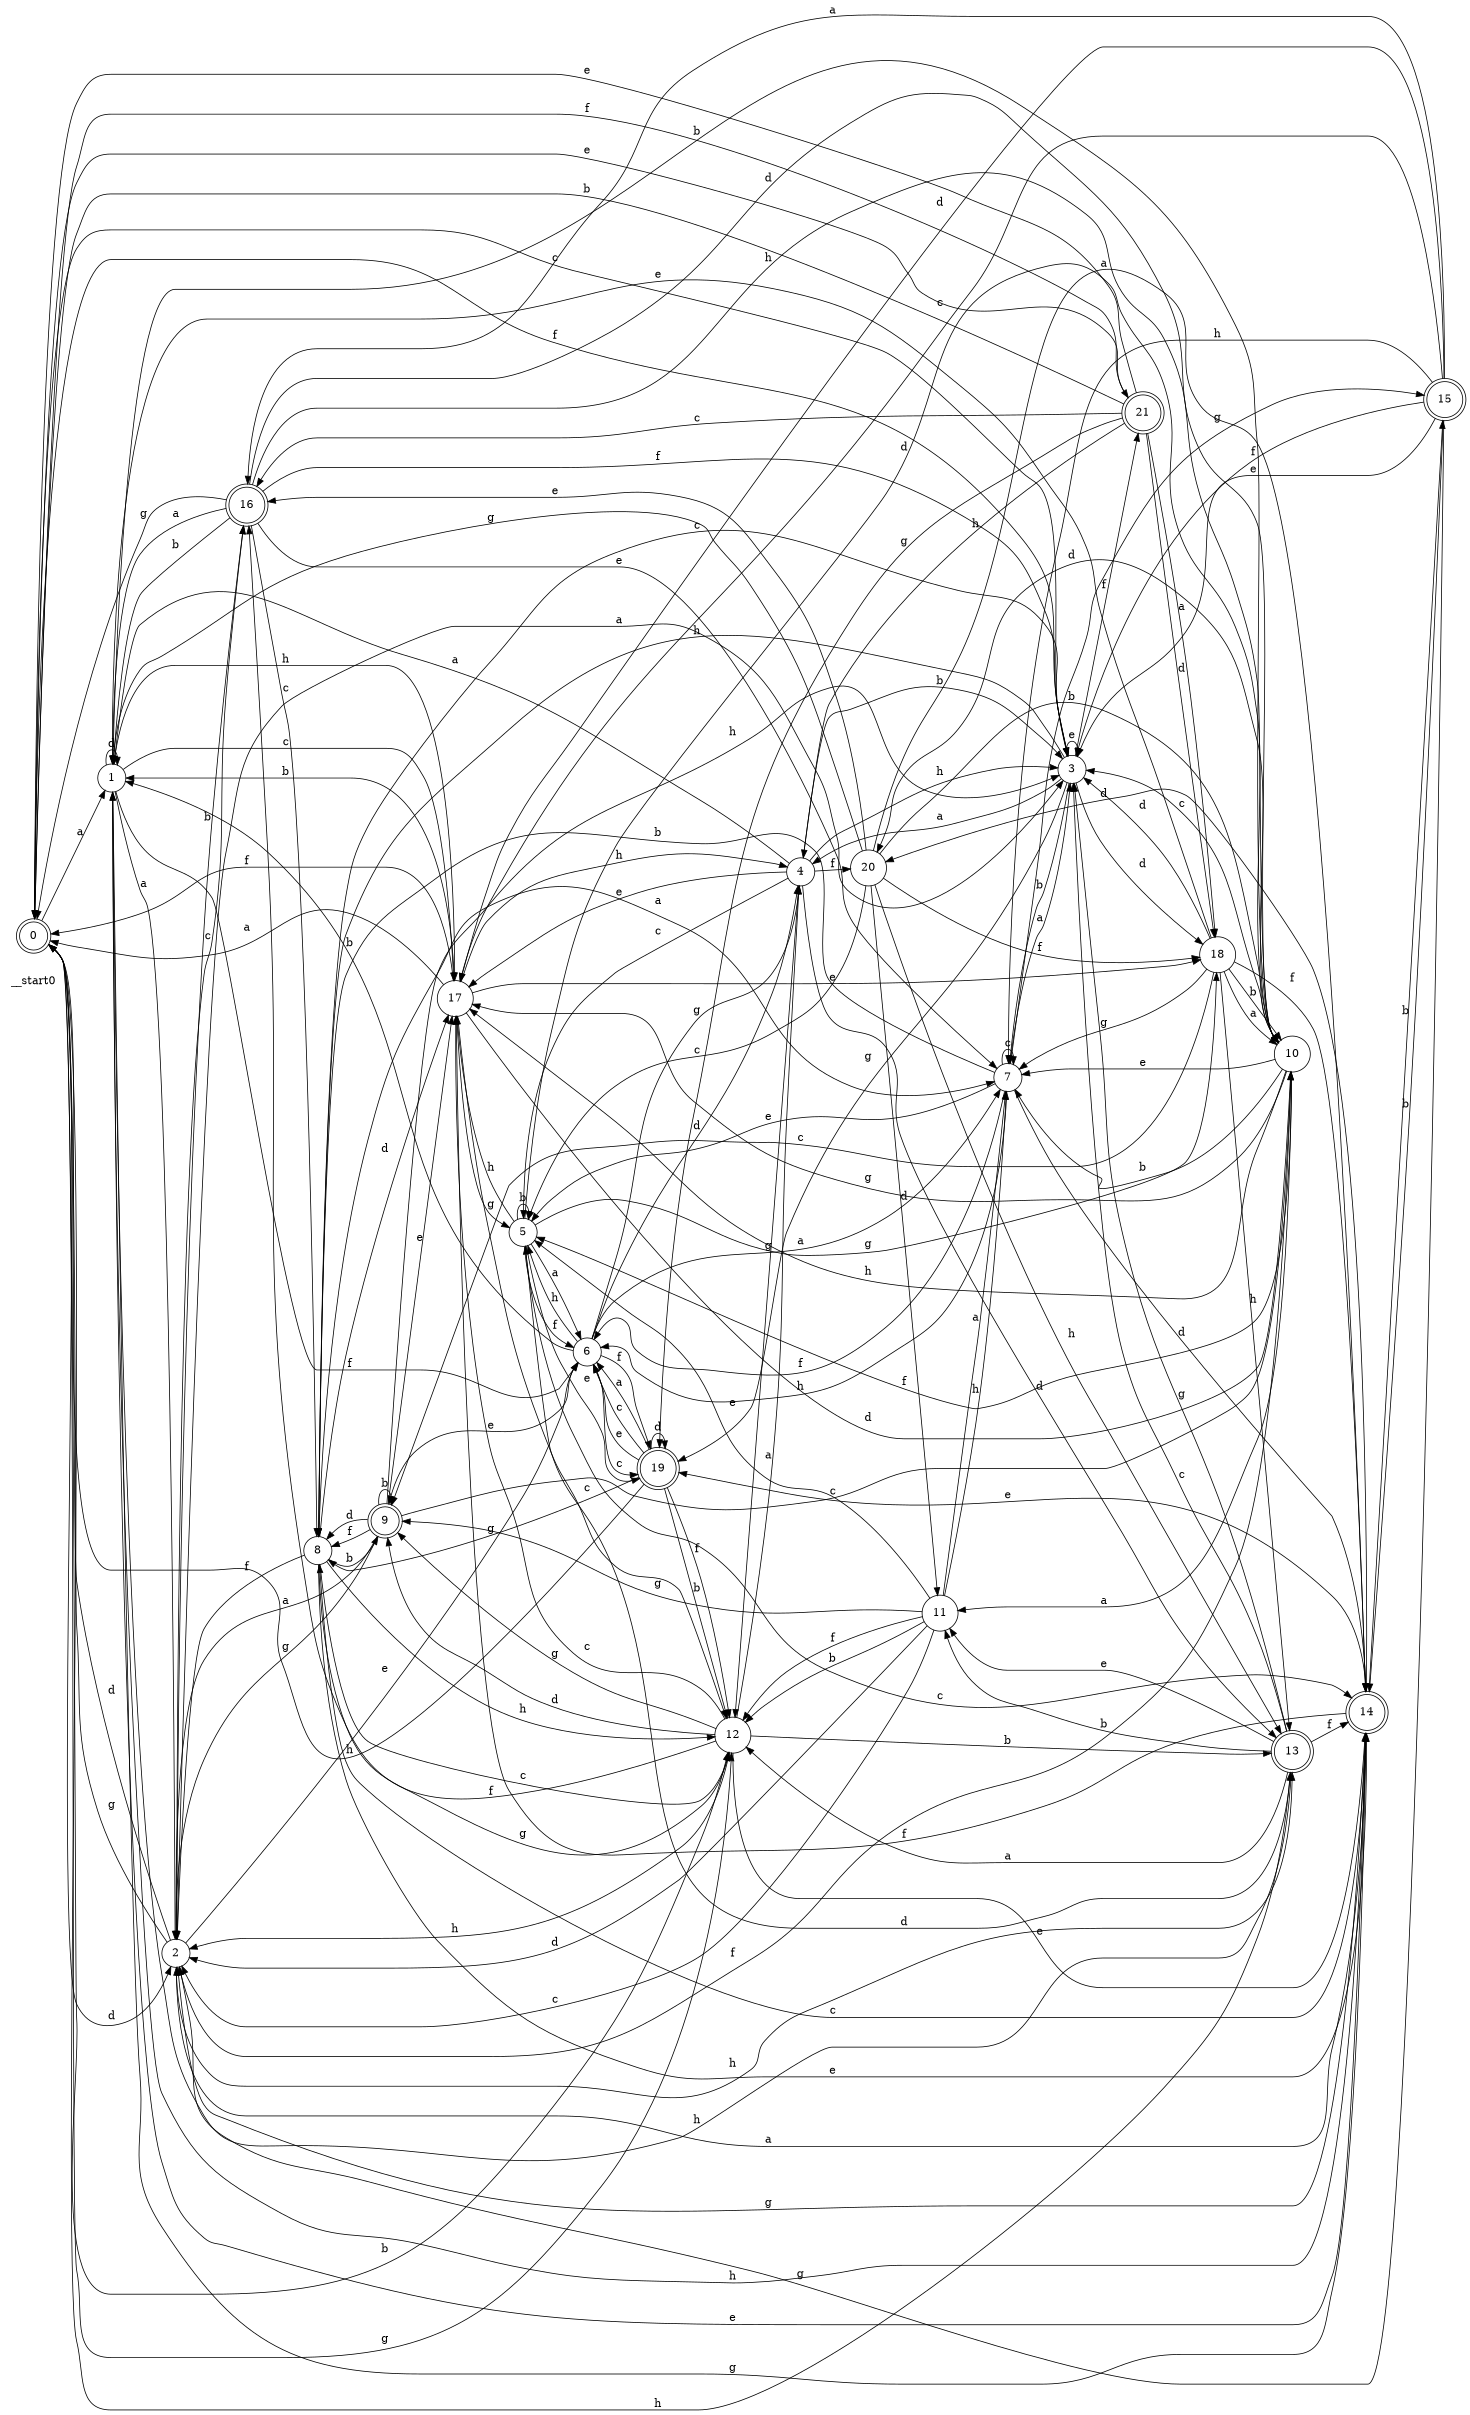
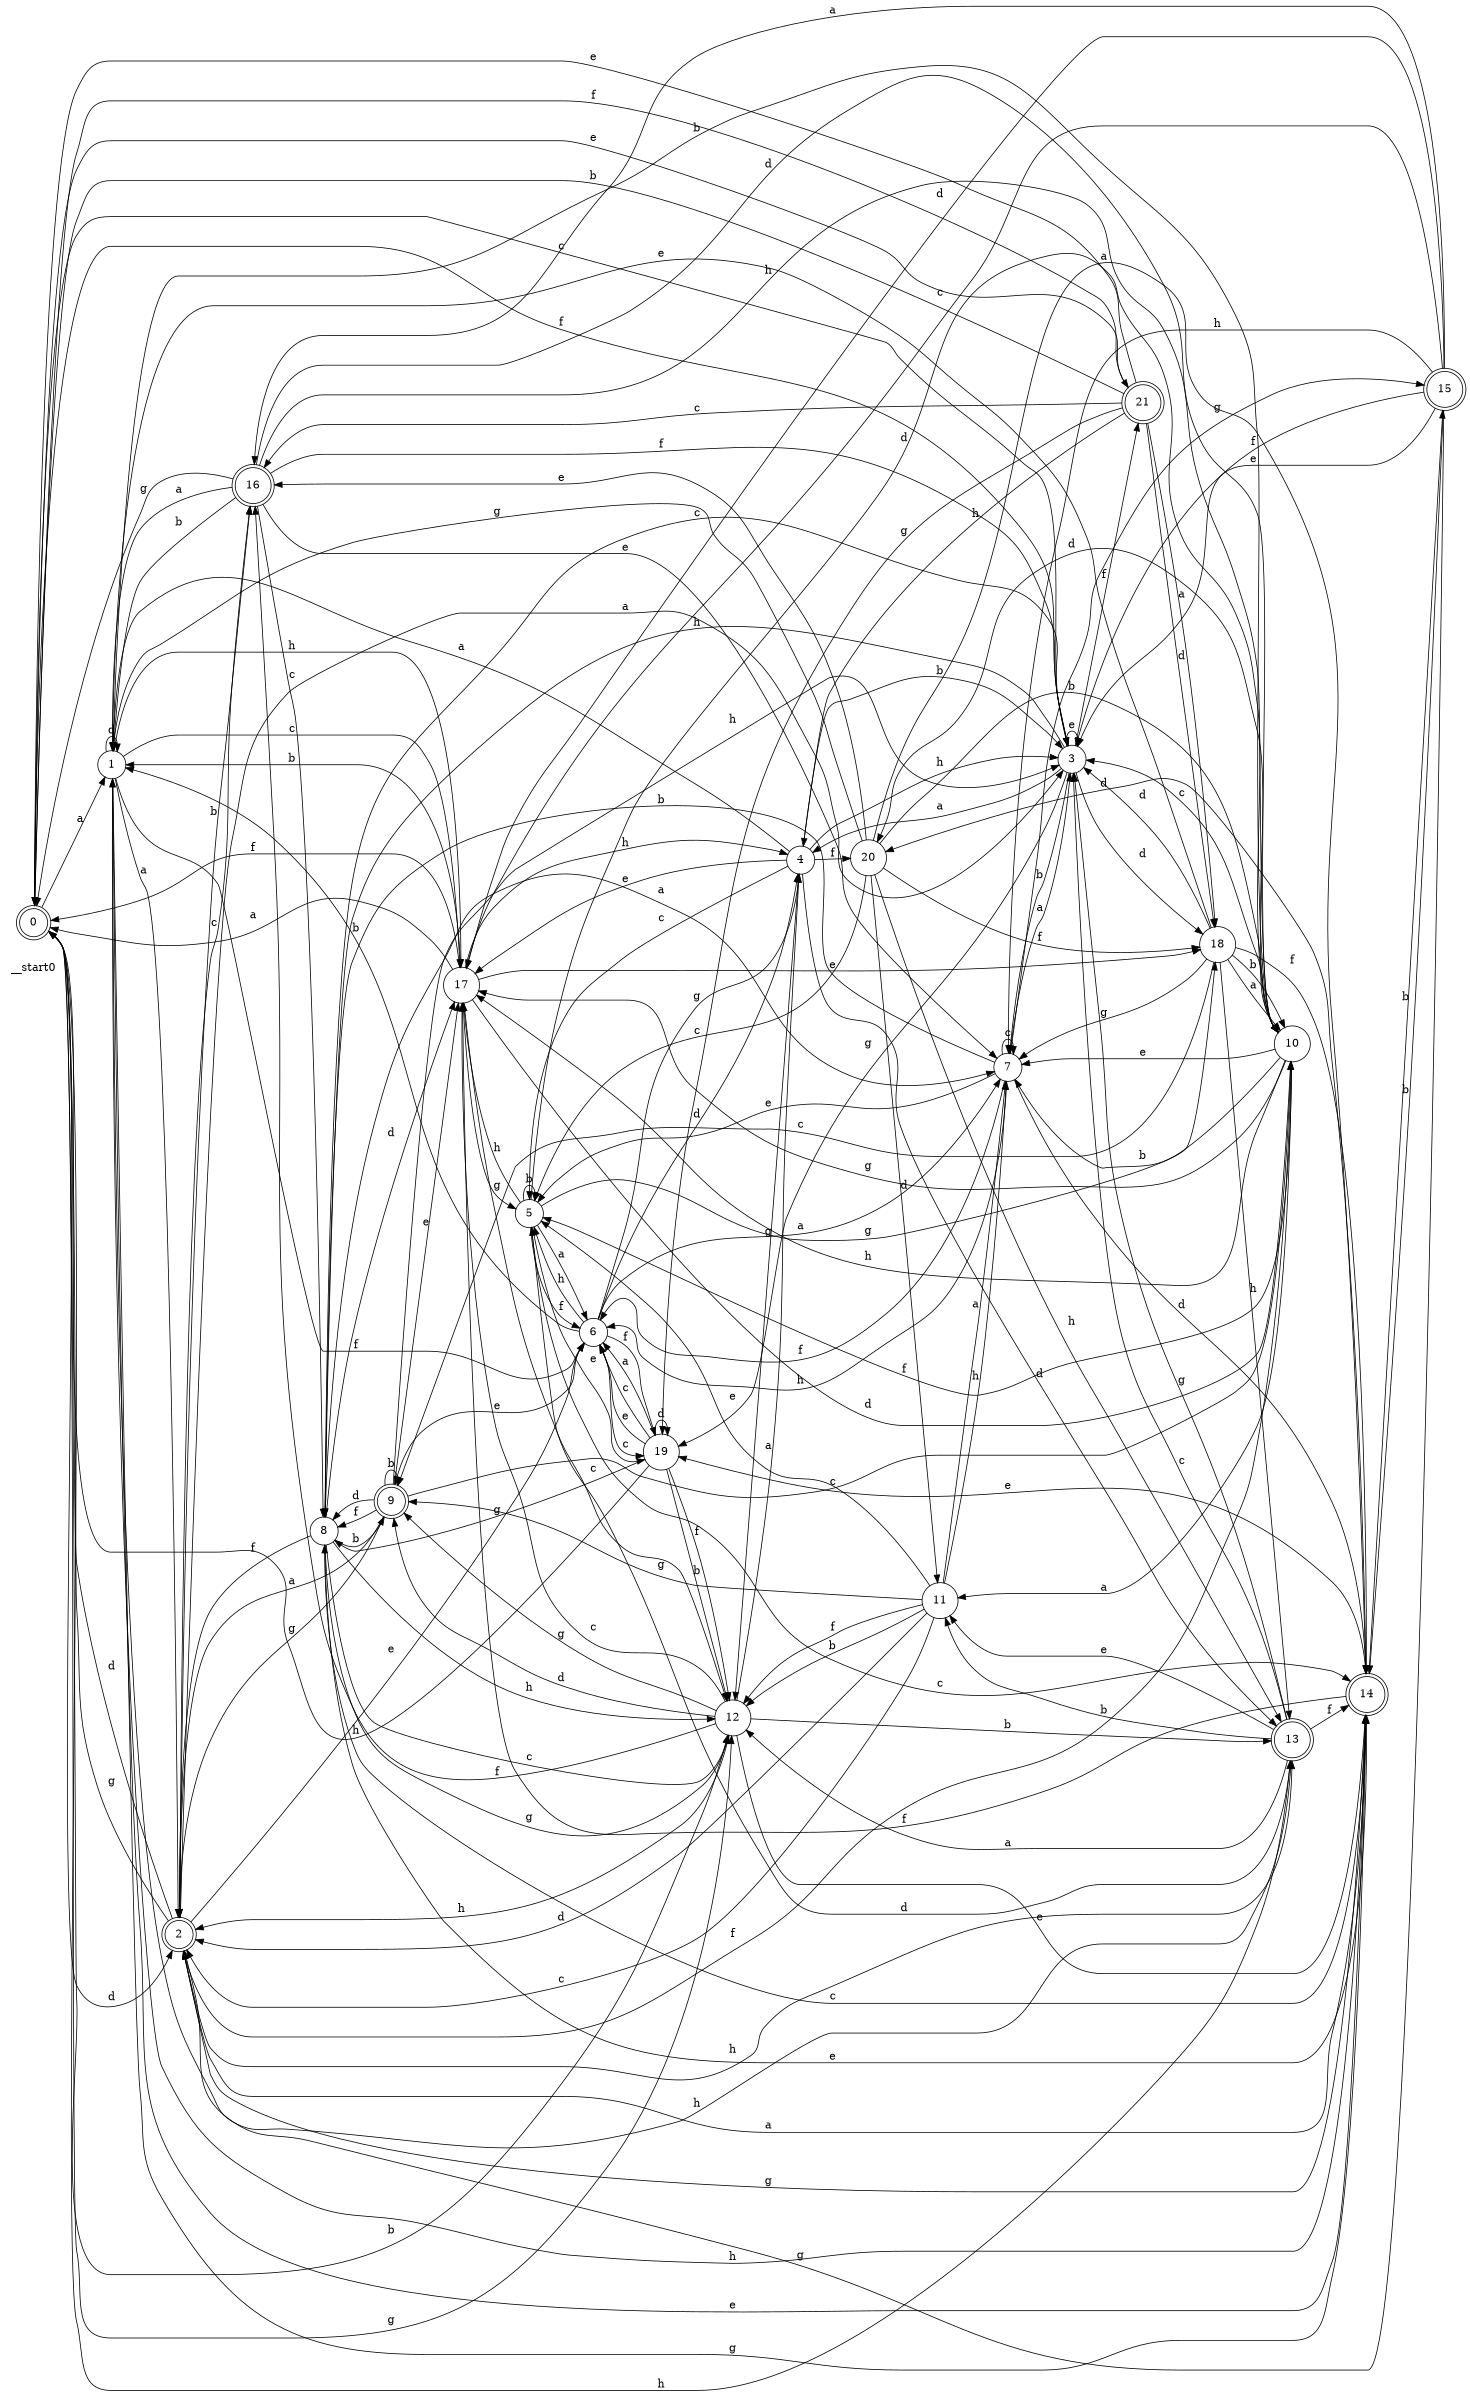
(658, 1468) -> (661, 1452)
(176, 1953) -> (179, 1935)
